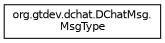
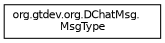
(82, 22) -> (82, 22)
